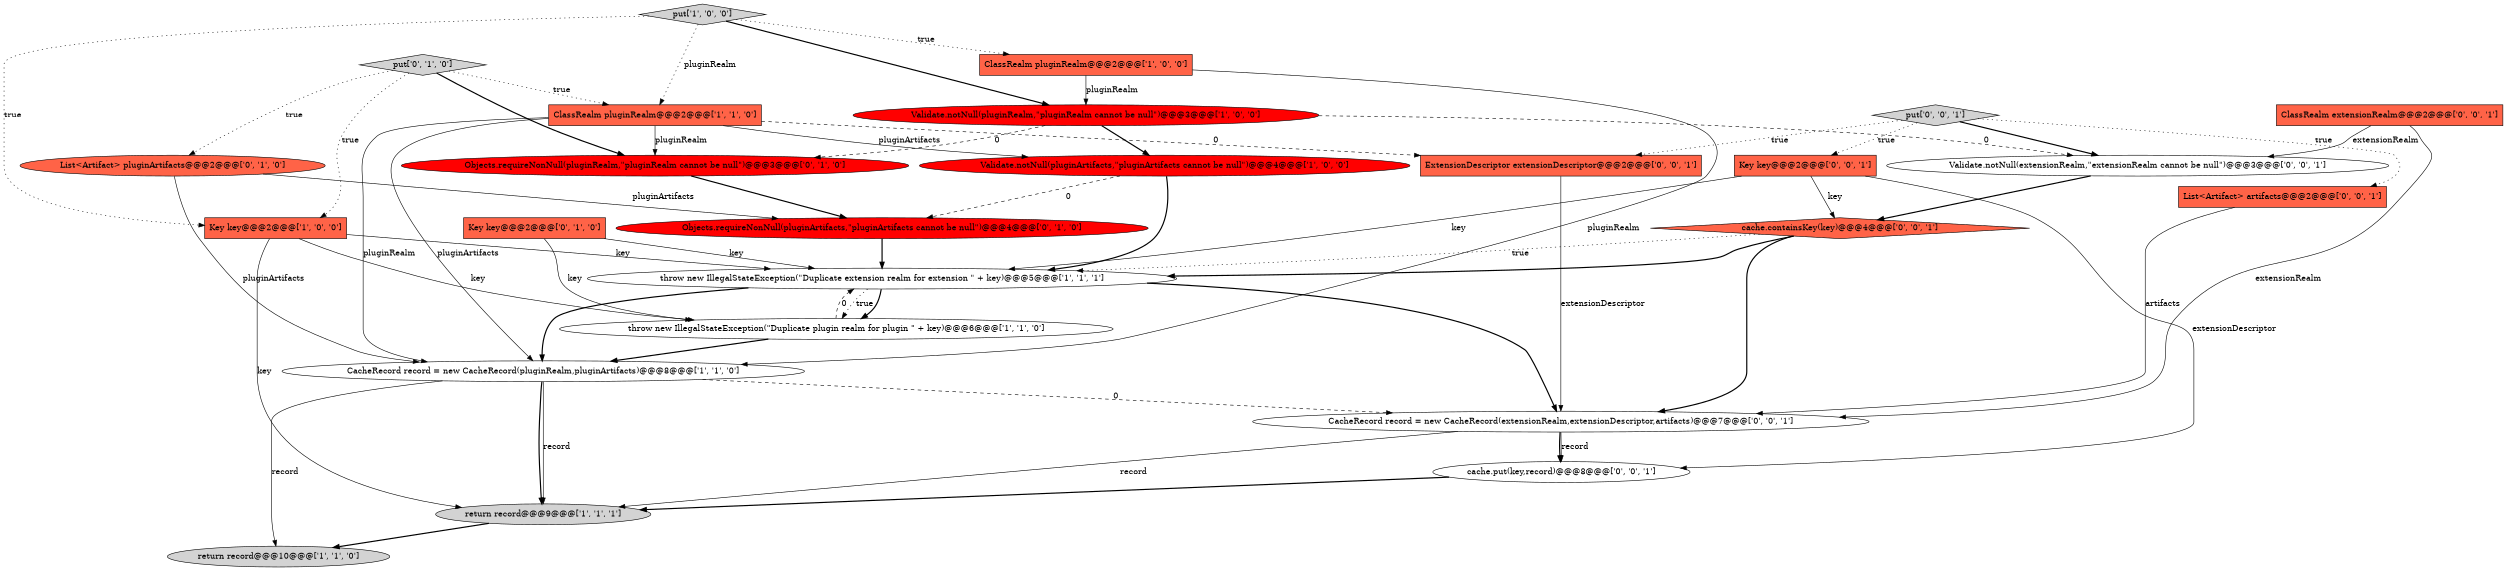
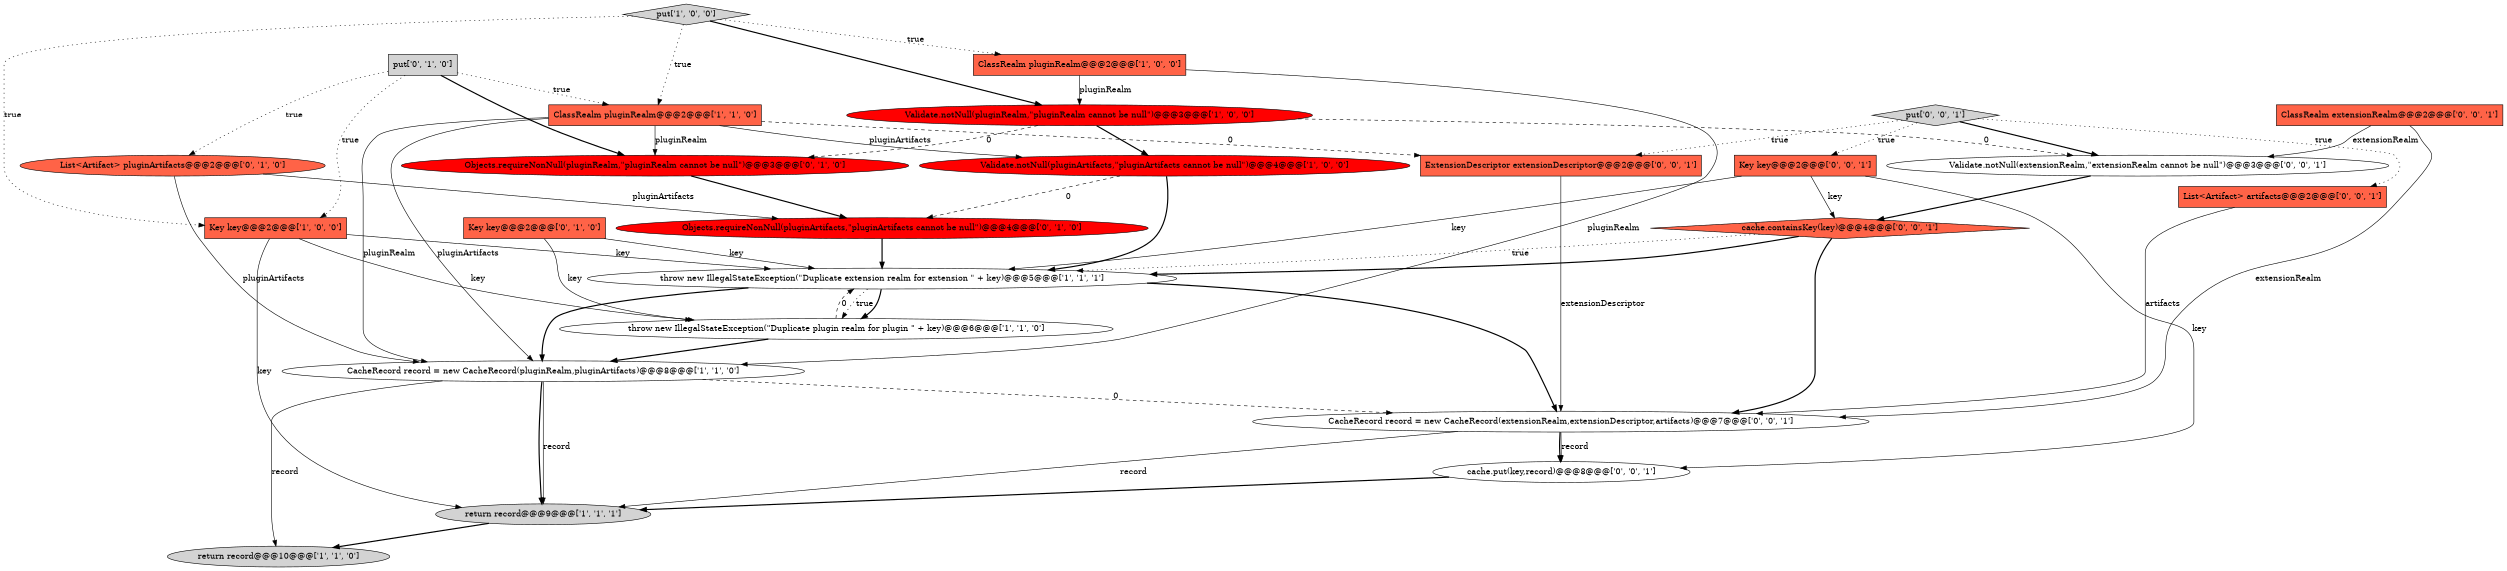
(423, 65) -> (423, 65)
(710, 65) -> (683, 65)
(2234, 329) -> (2199, 329)
